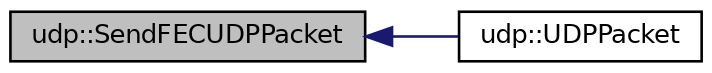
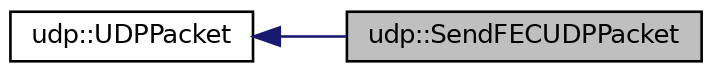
(425, 37) -> (313, 37)
